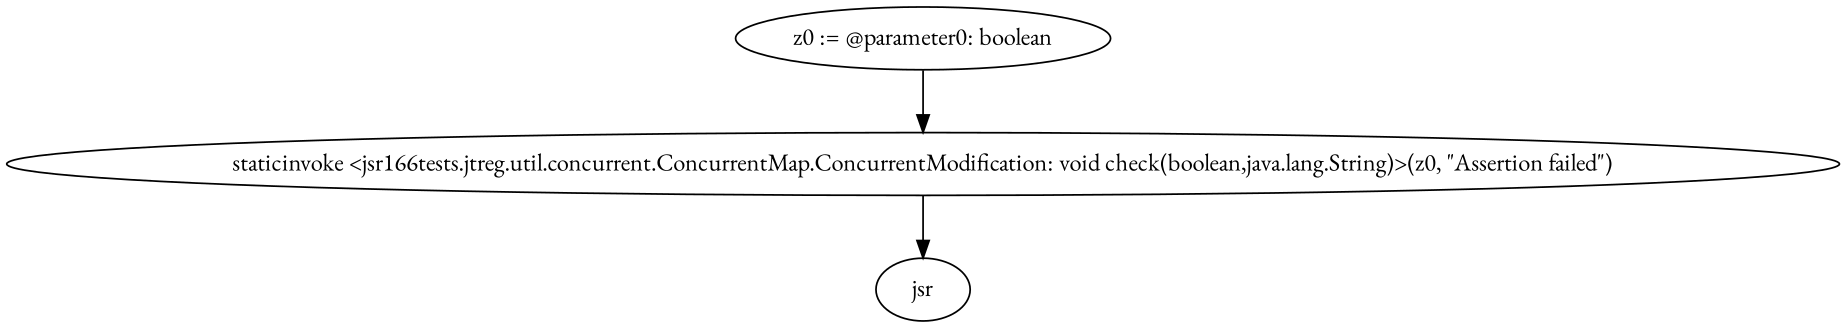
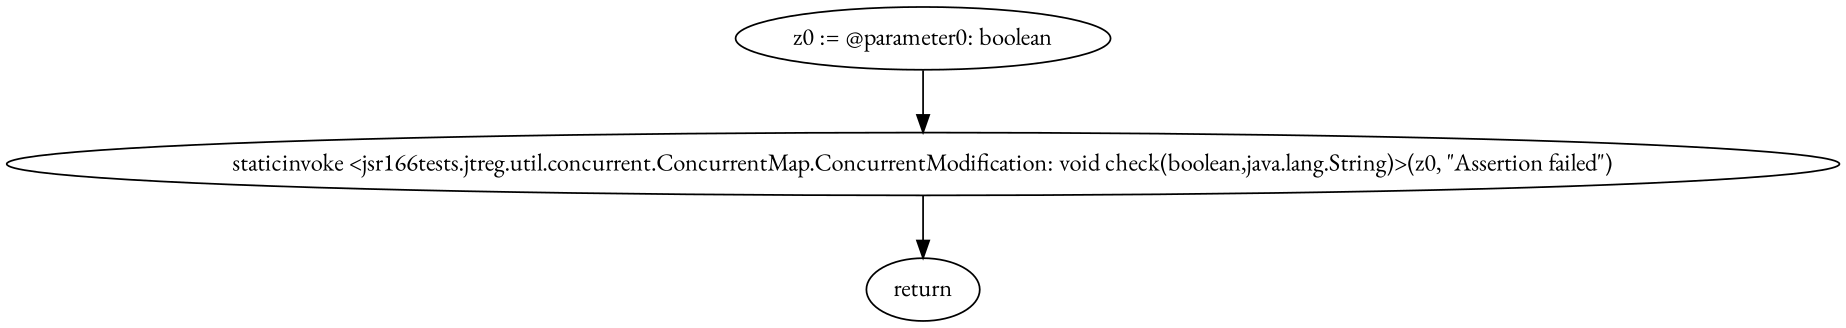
(923, 290) -> (923, 290)
